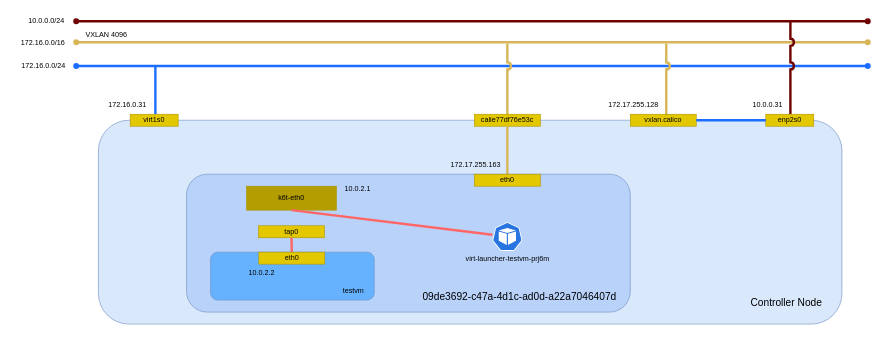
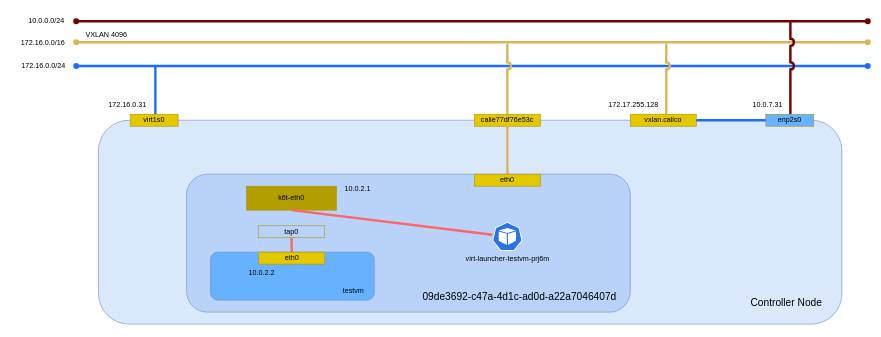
(768, 105) -> (768, 105)
(790, 120) -> (790, 120)
(476, 165) -> none
(291, 232) -> (291, 232)
